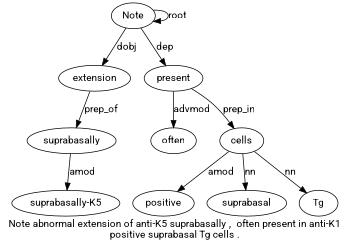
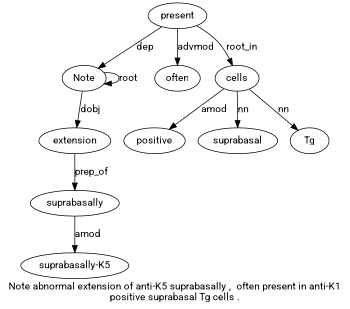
(151, 44) -> (133, 46)
(239, 110) -> (242, 47)
